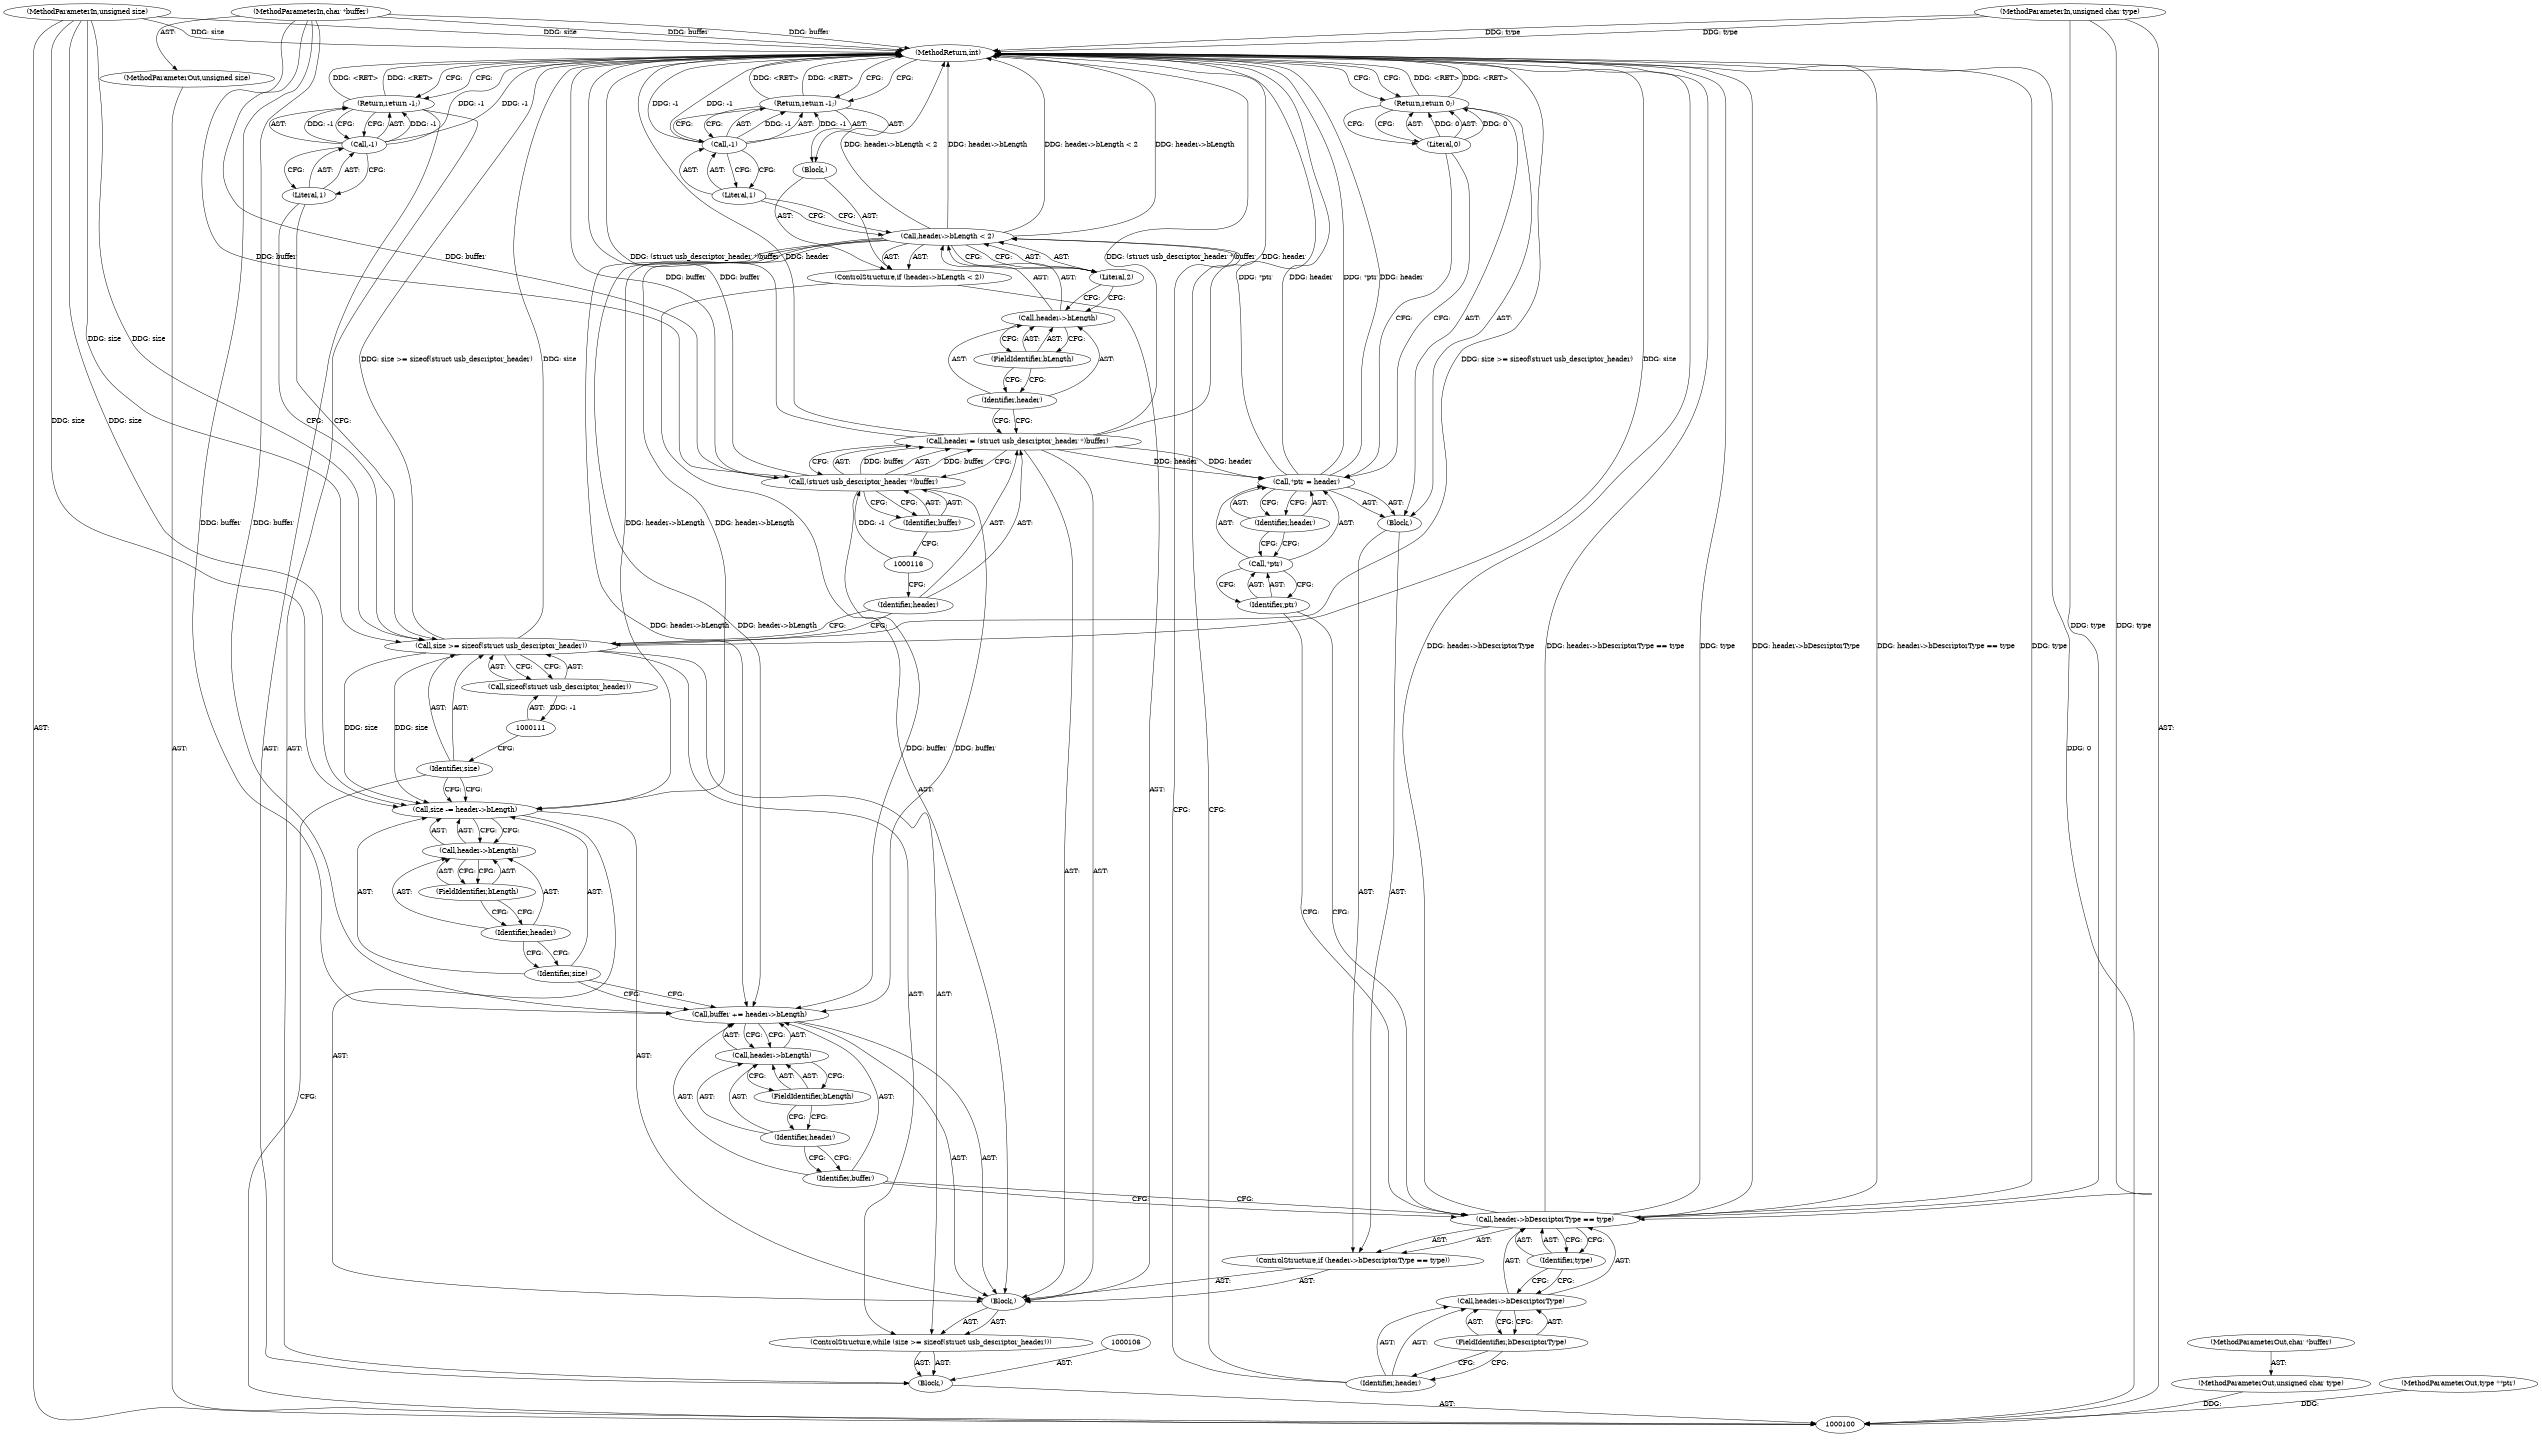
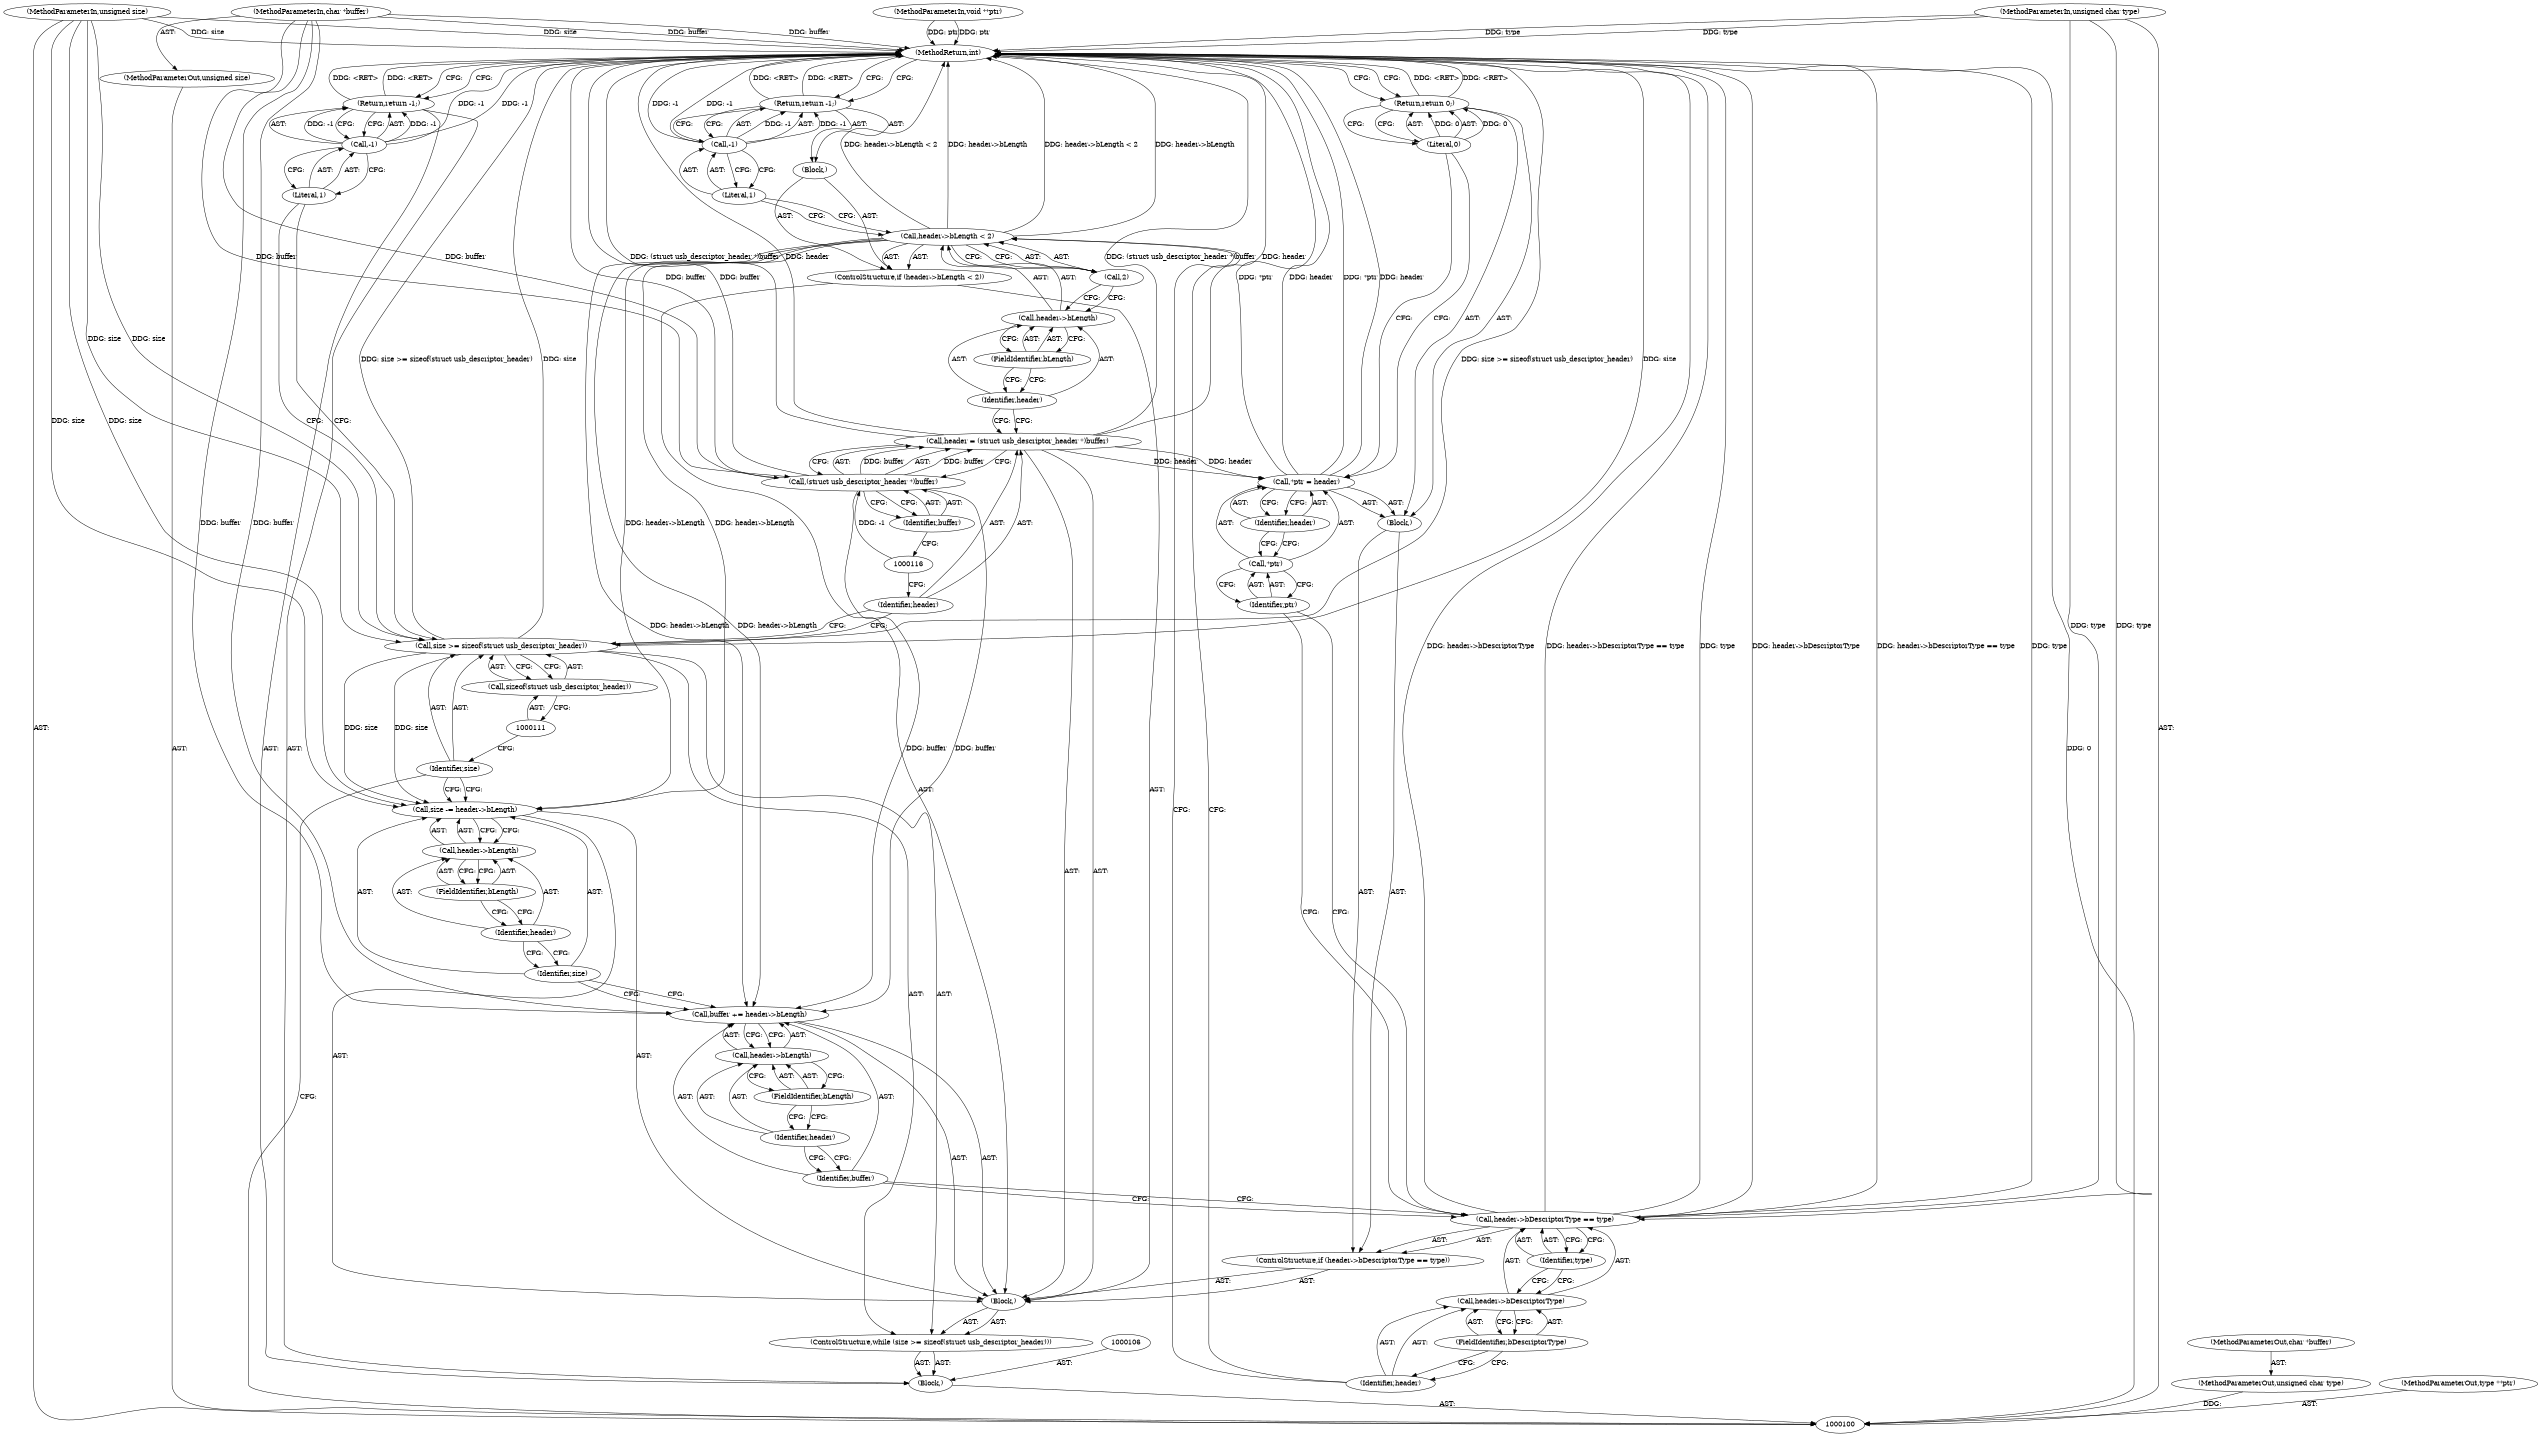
none -> (948, 12)
(1117, 278) -> (1117, 278)
(563, 708) -> (563, 708)
(2311, 1404) -> (2311, 1404)
